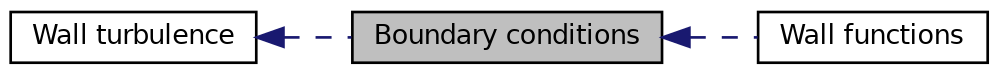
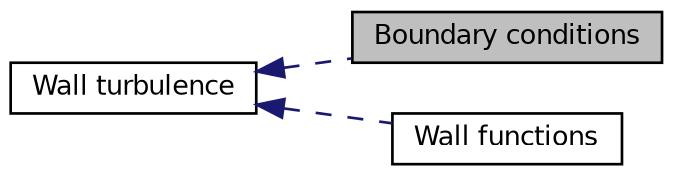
(724, 37) -> (338, 116)
